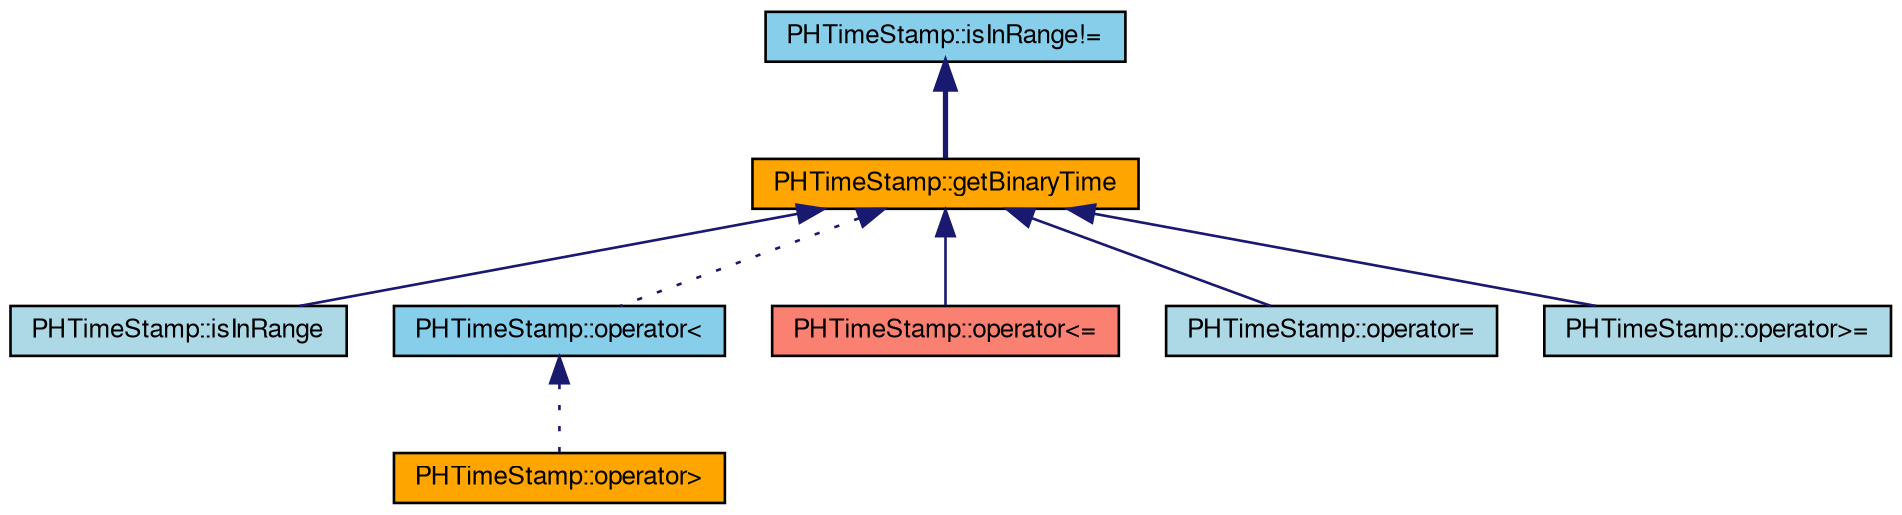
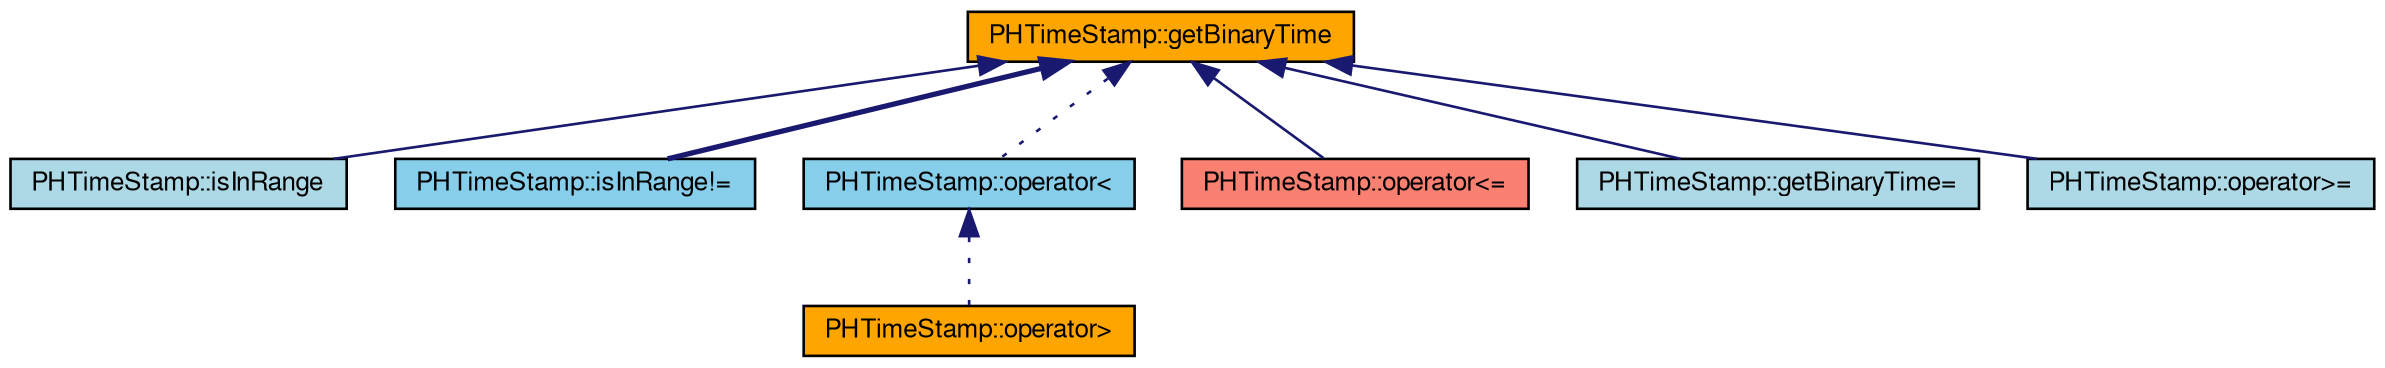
(945, 124) -> (855, 113)
(1332, 331) -> (1778, 184)
